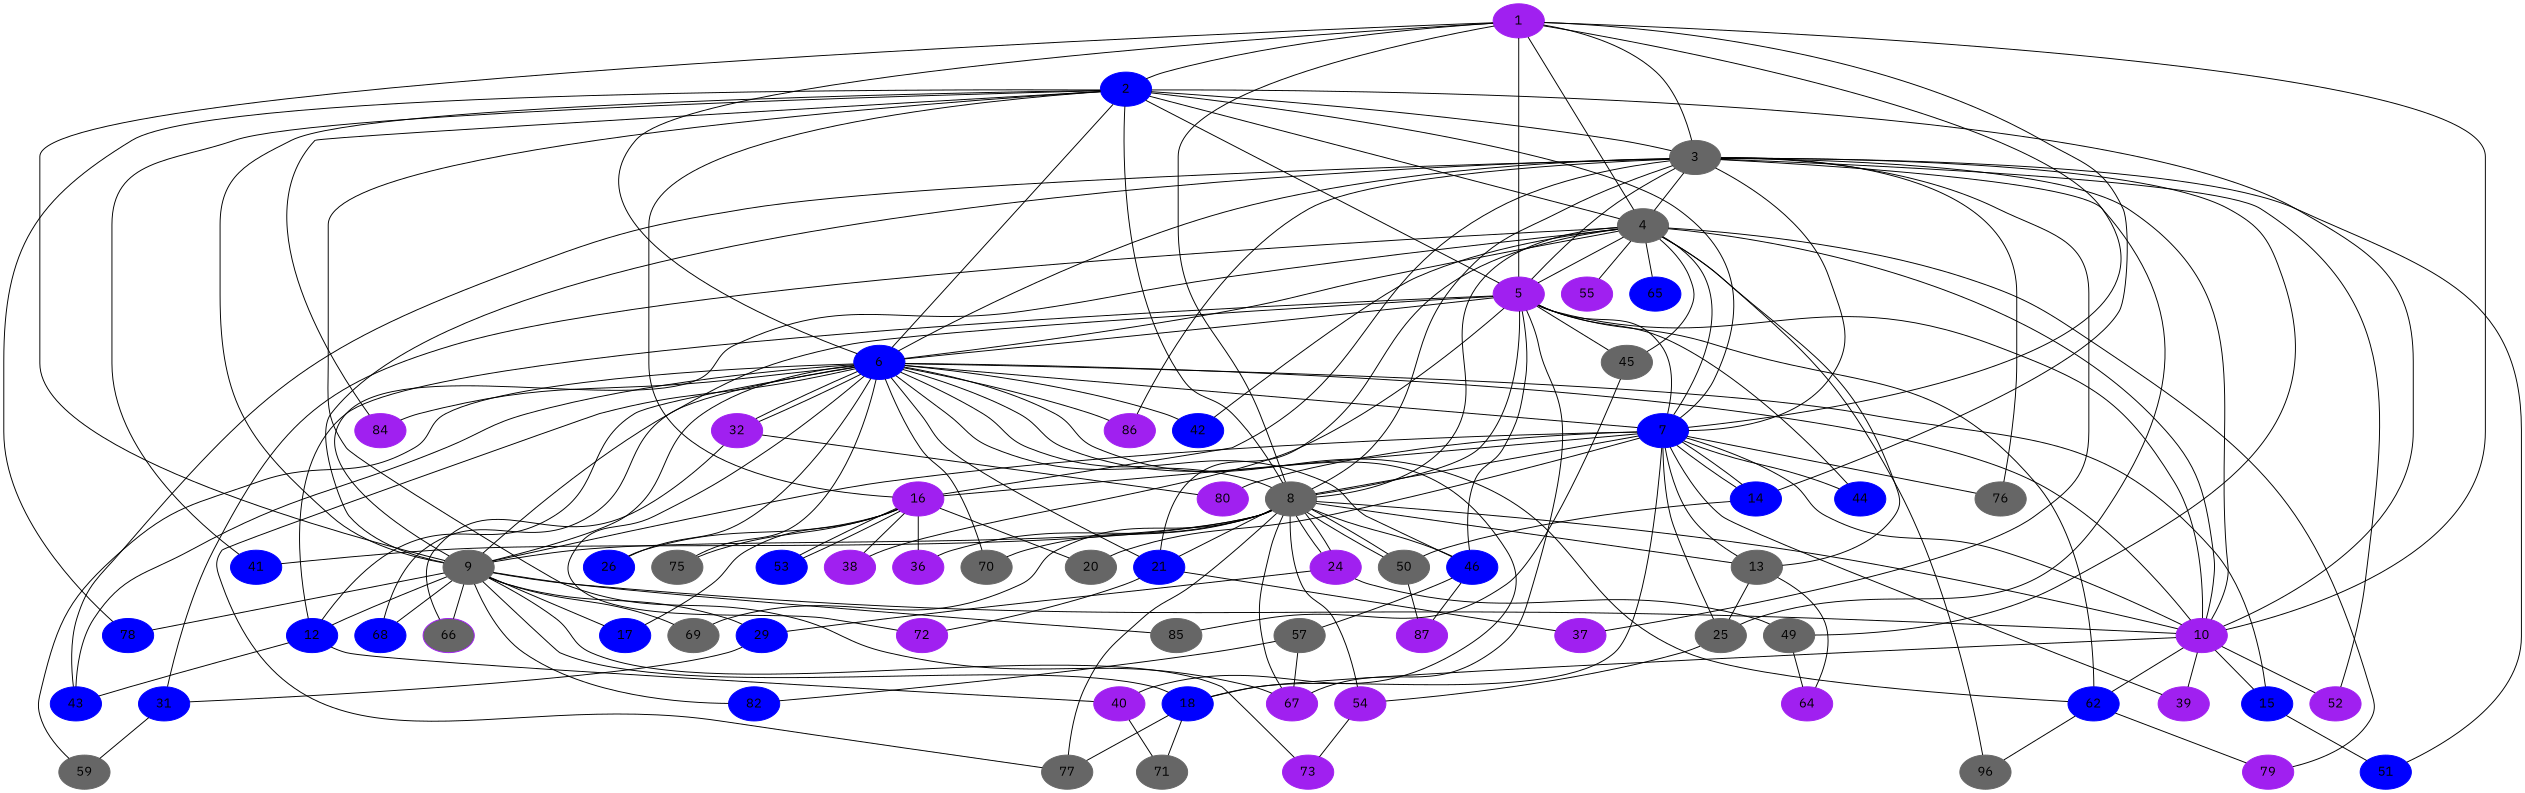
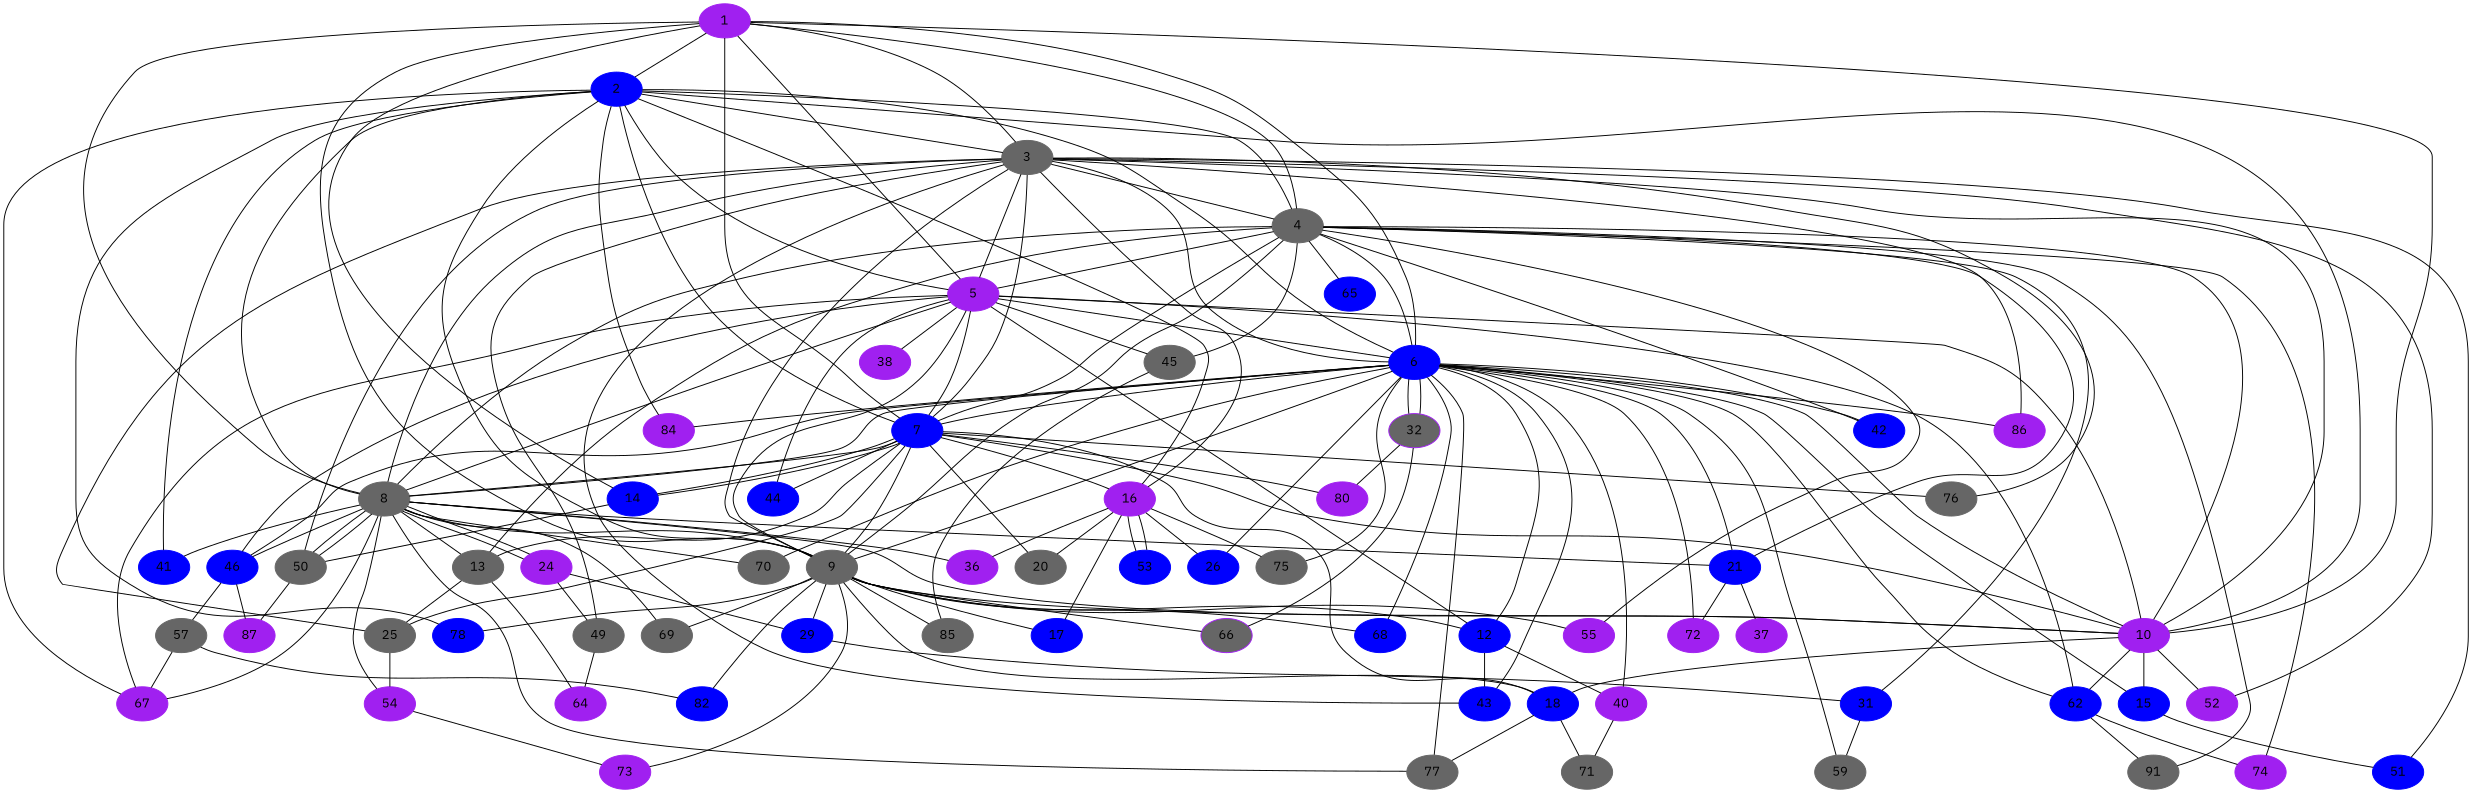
(2089, 430) -> (559, 203)
(737, 431) -> (1414, 431)
(884, 533) -> none
none -> (1352, 606)
(2184, 704) -> none
(1985, 772) -> (2153, 772)
(2268, 772) -> (2261, 772)
